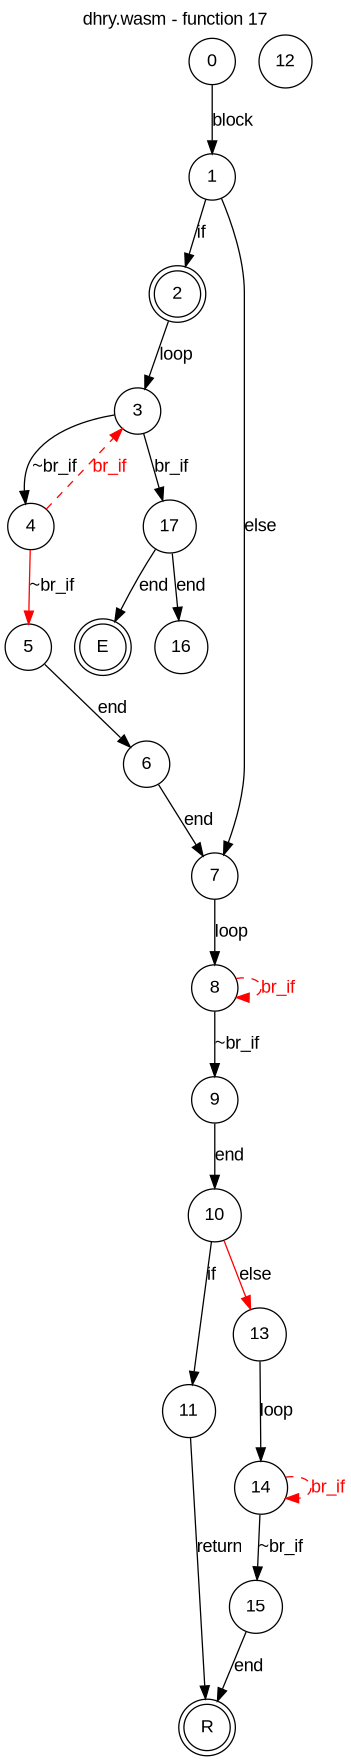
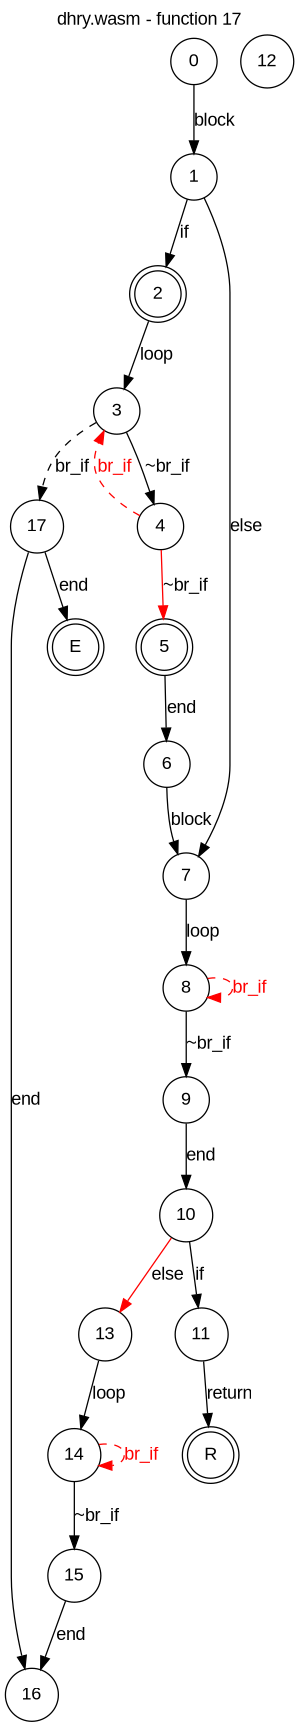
(151, 461) -> (62, 449)
(28, 647) -> (164, 647)
(199, 820) -> (191, 820)
(234, 1660) -> (55, 1629)
